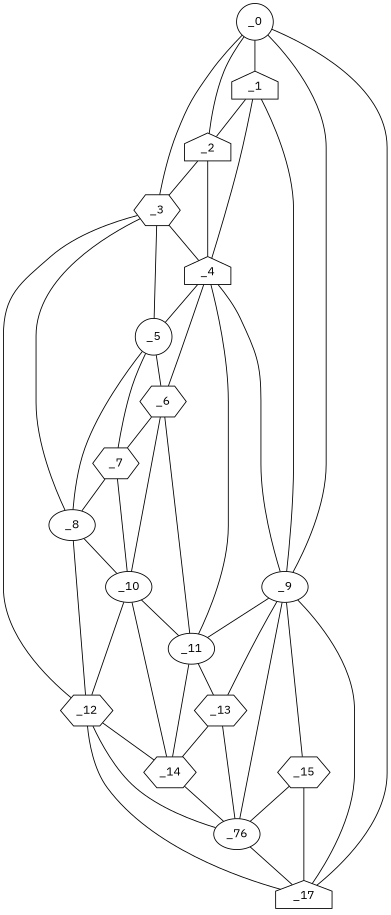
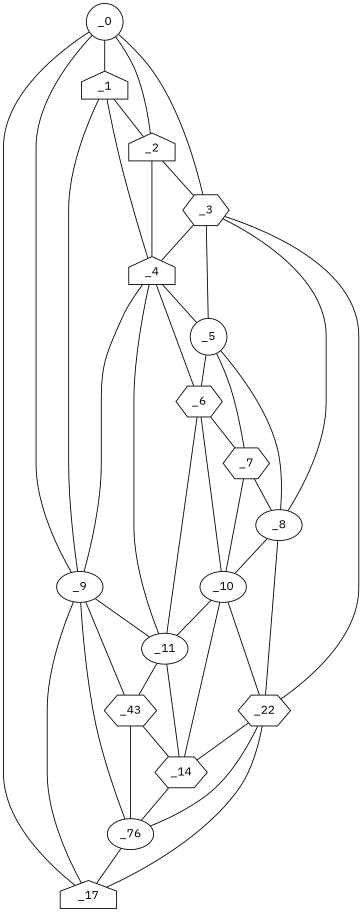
(87, 711) -> (264, 711)
(221, 711) -> (130, 711)
(304, 772) -> none
